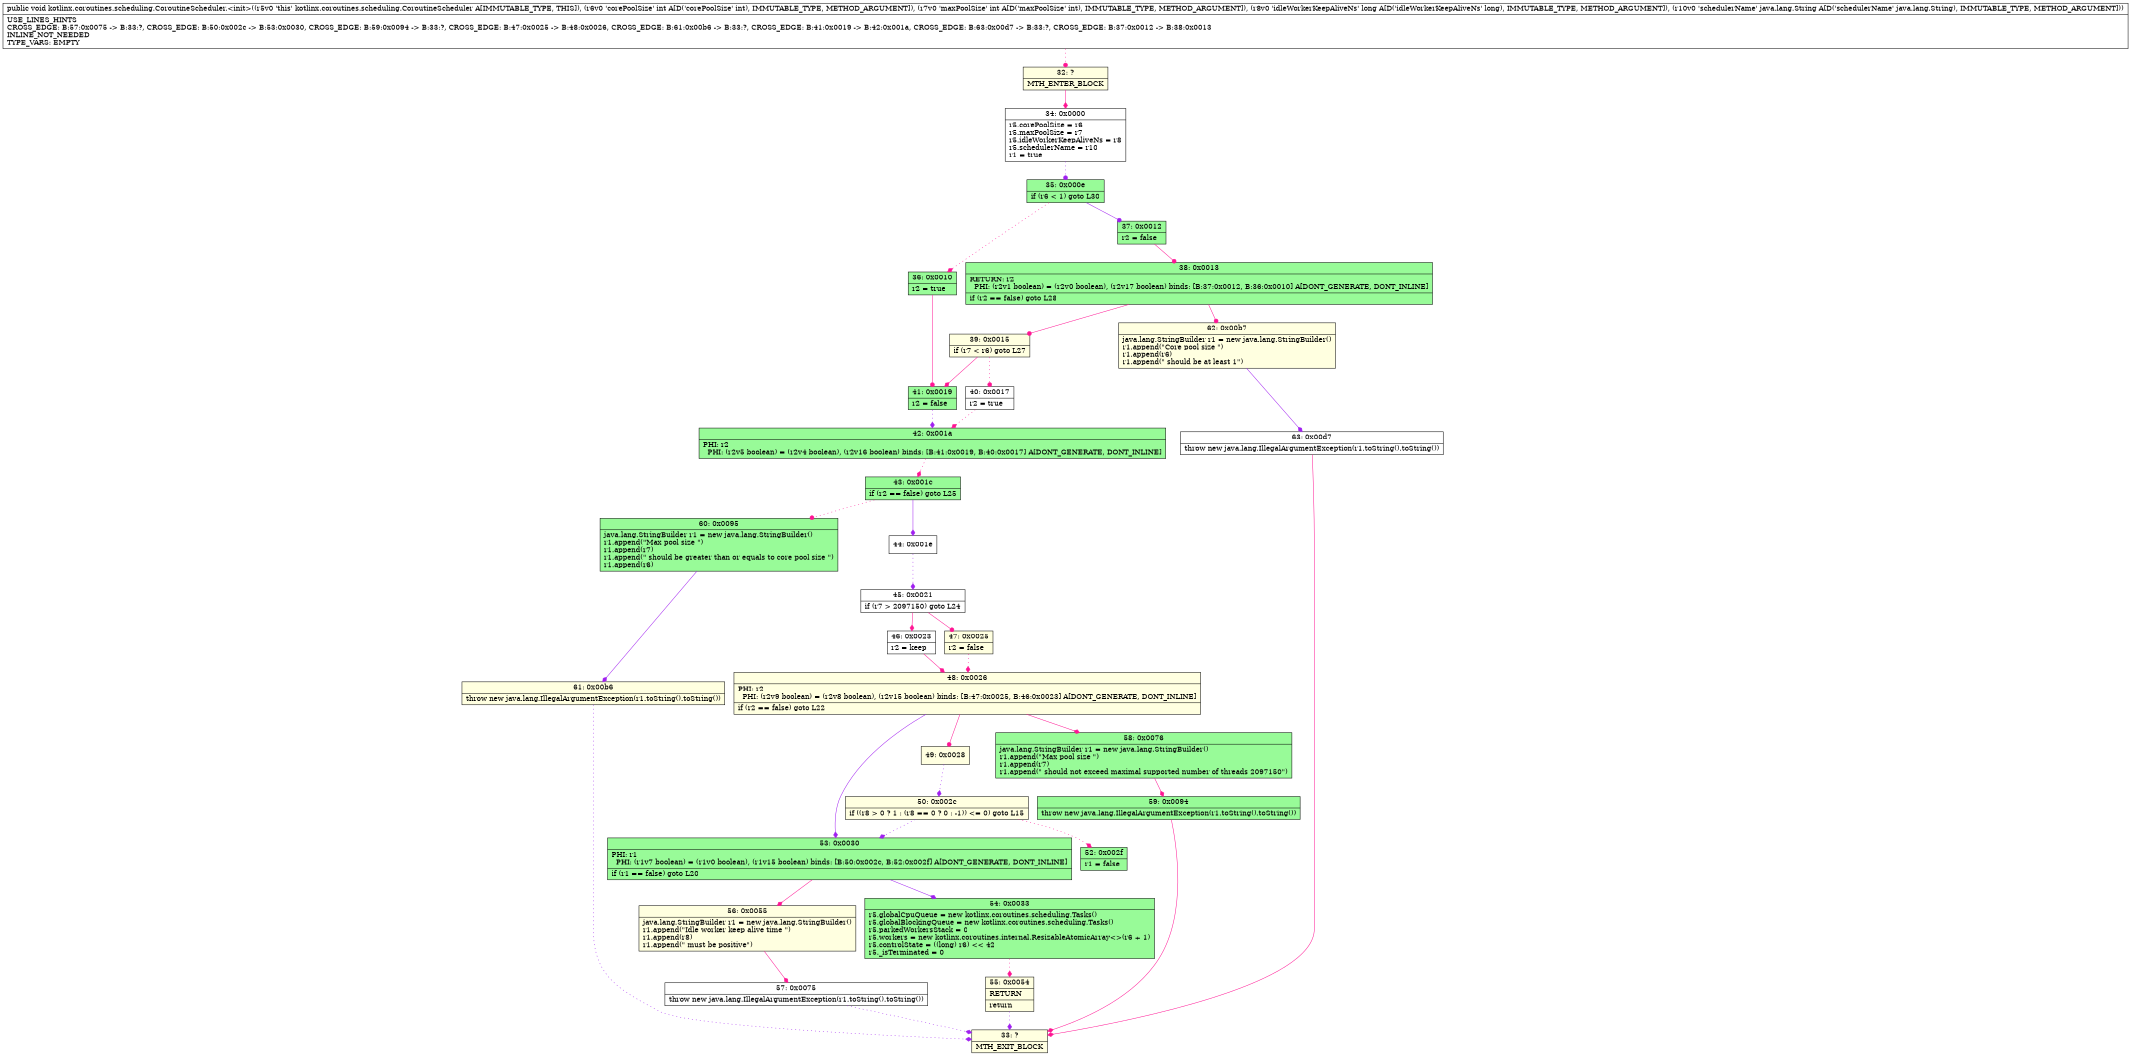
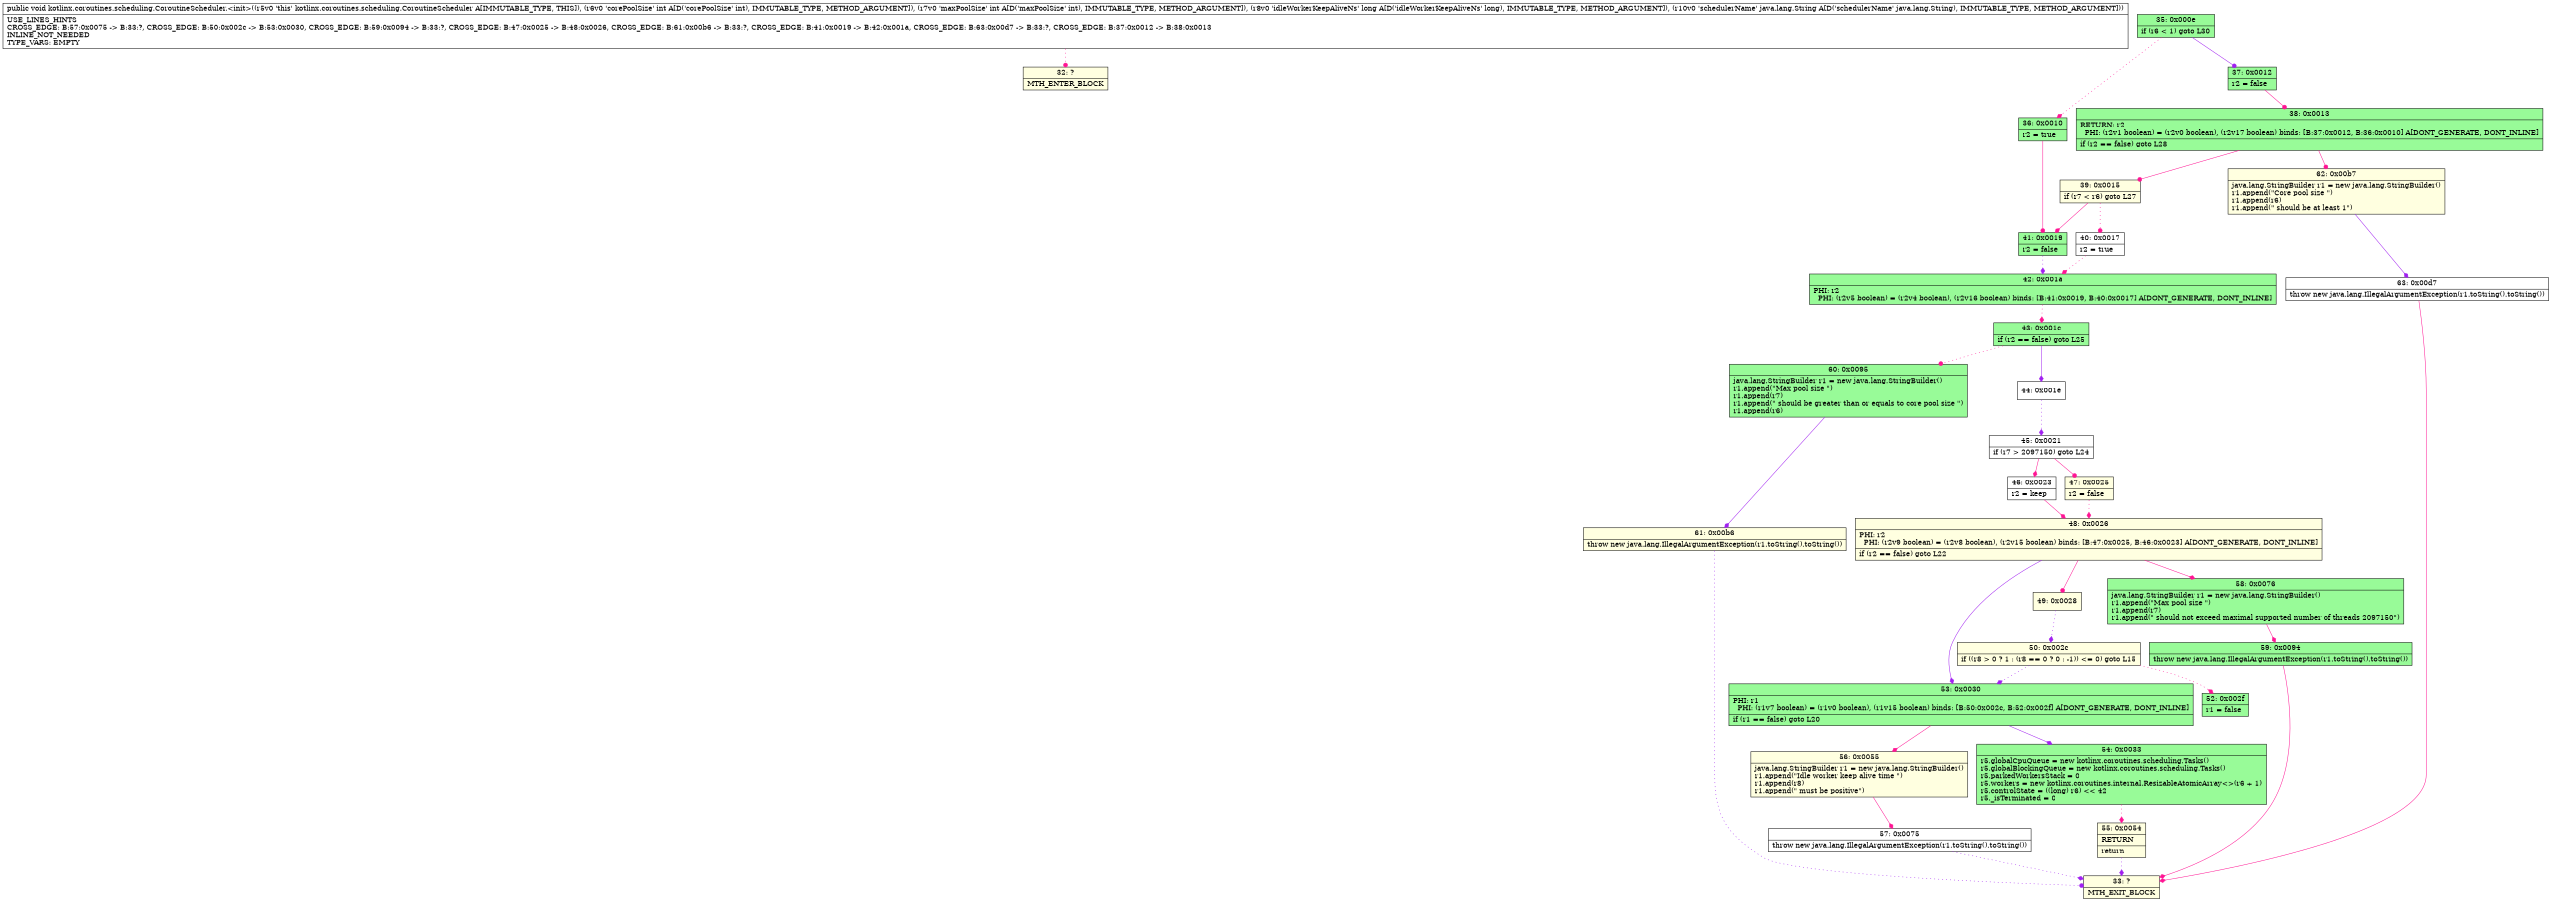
(1066, 135) -> none
(647, 1004) -> (1760, 855)
